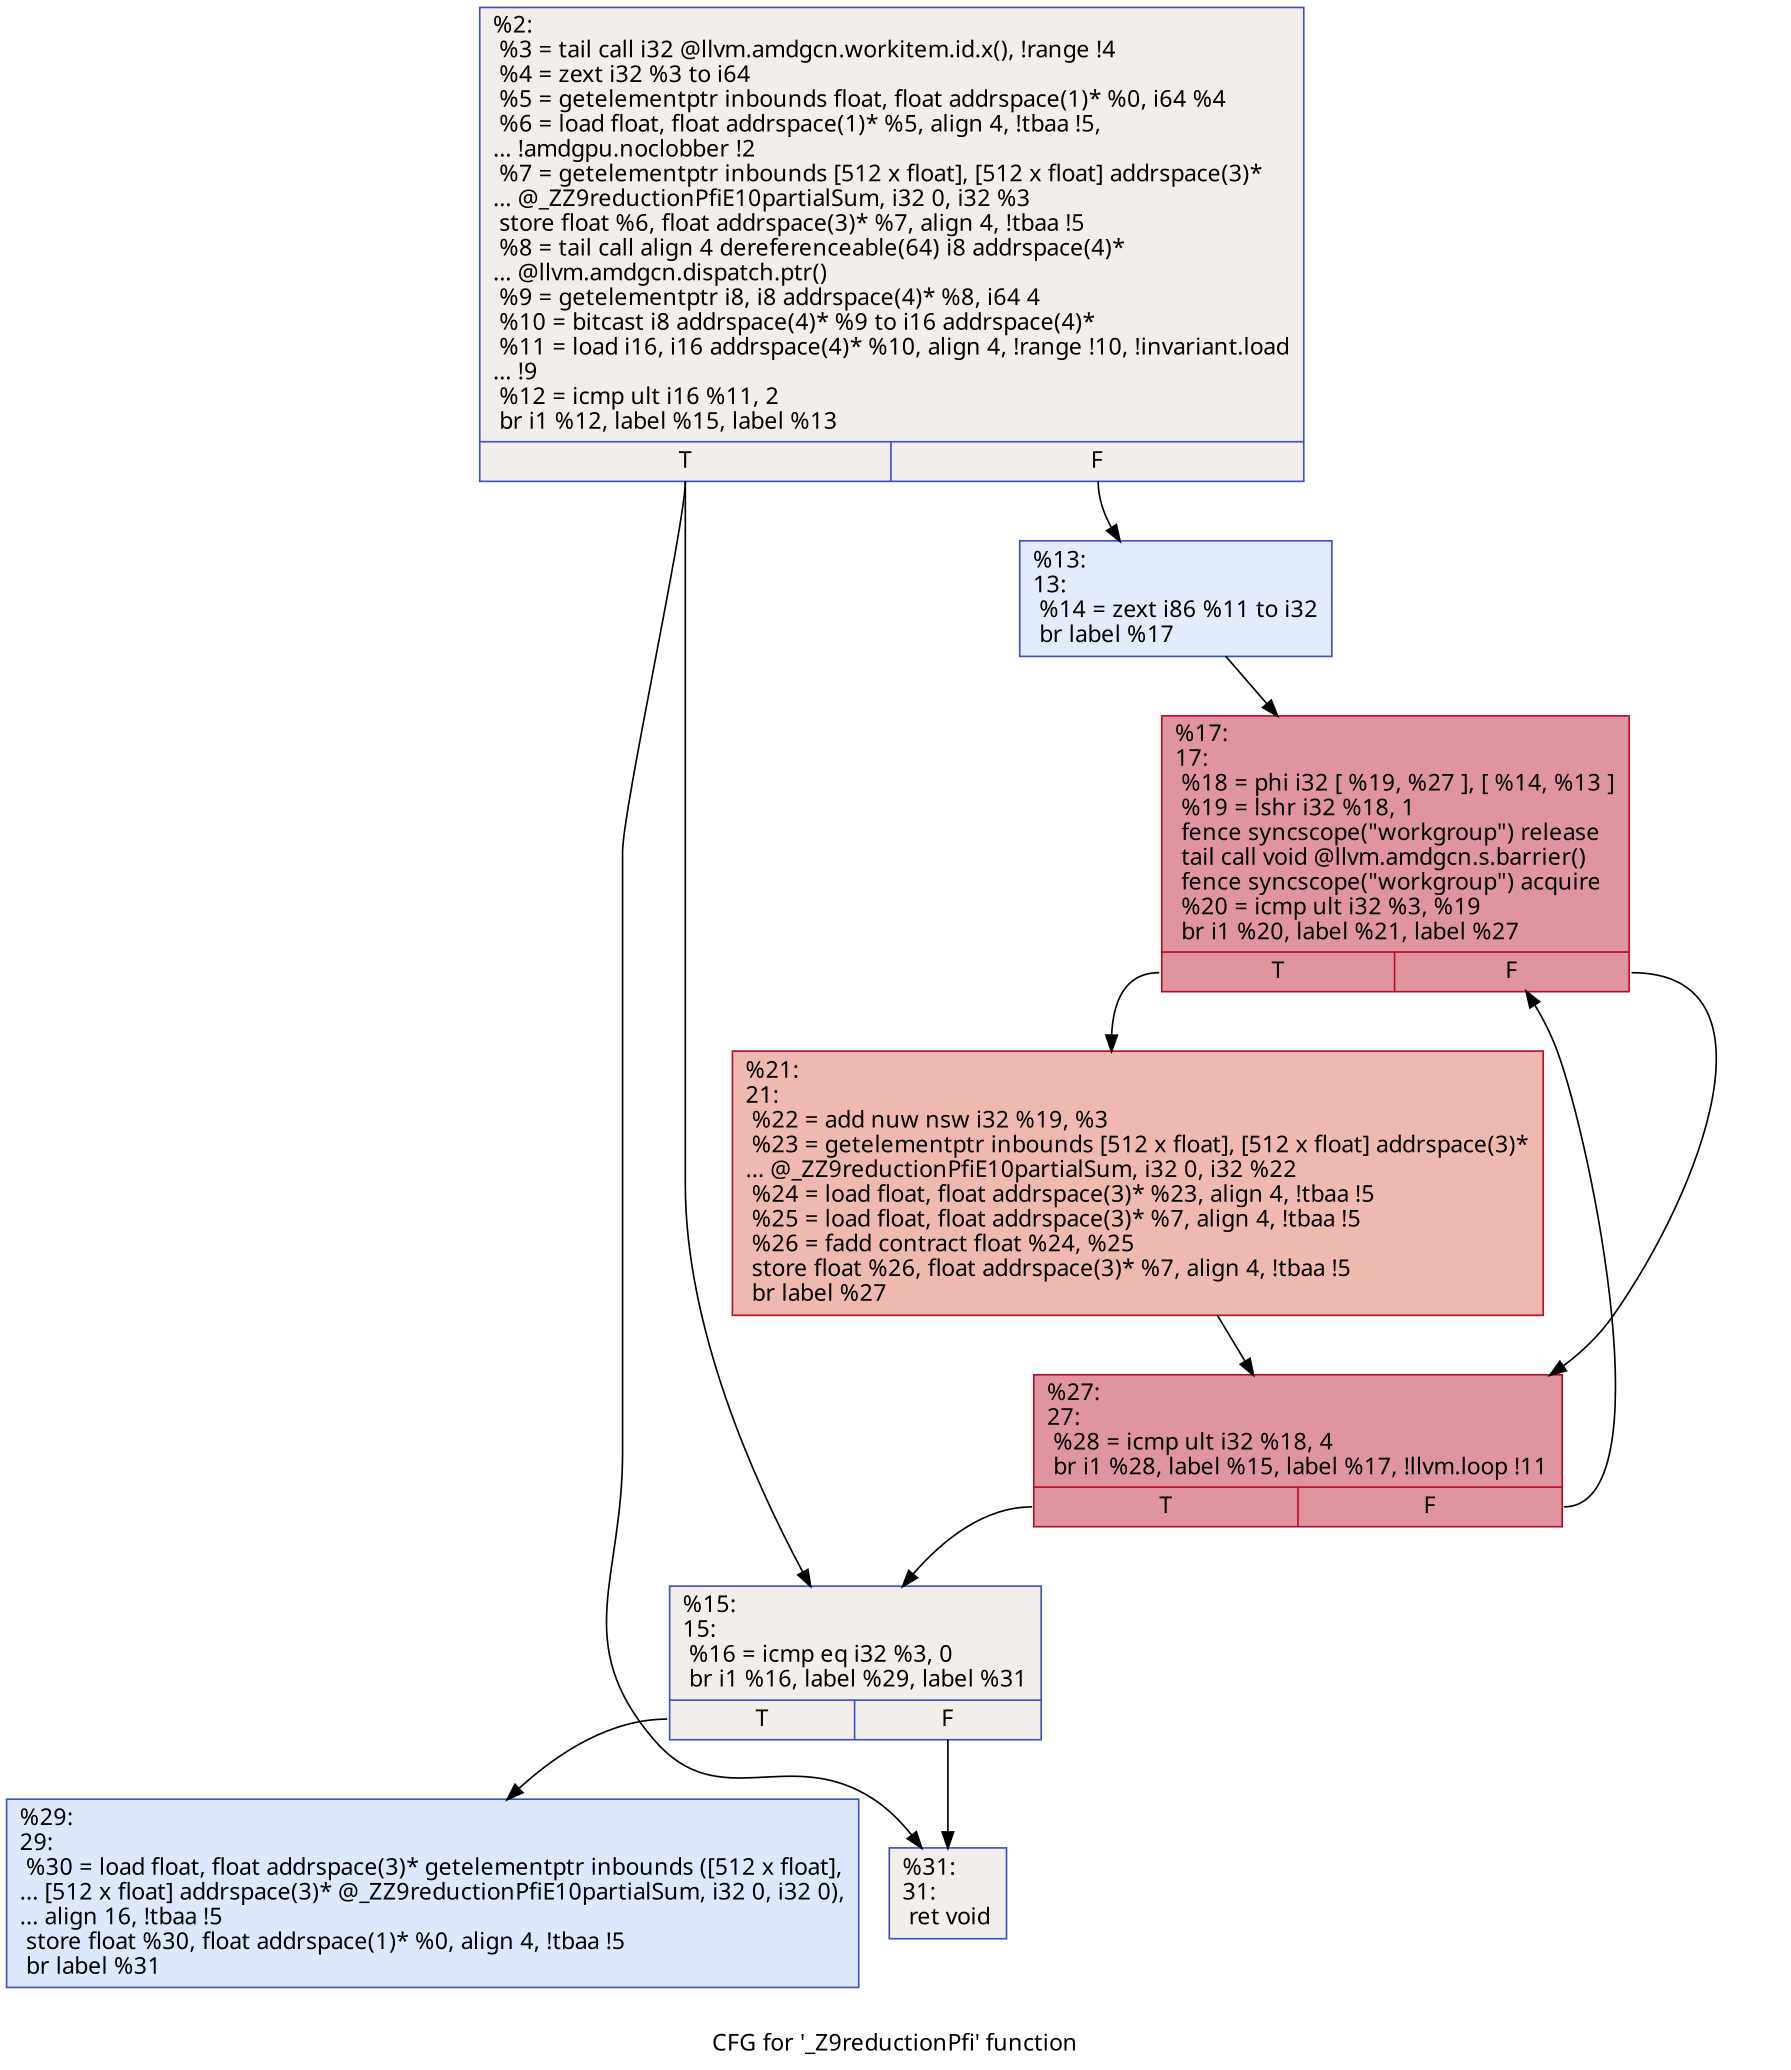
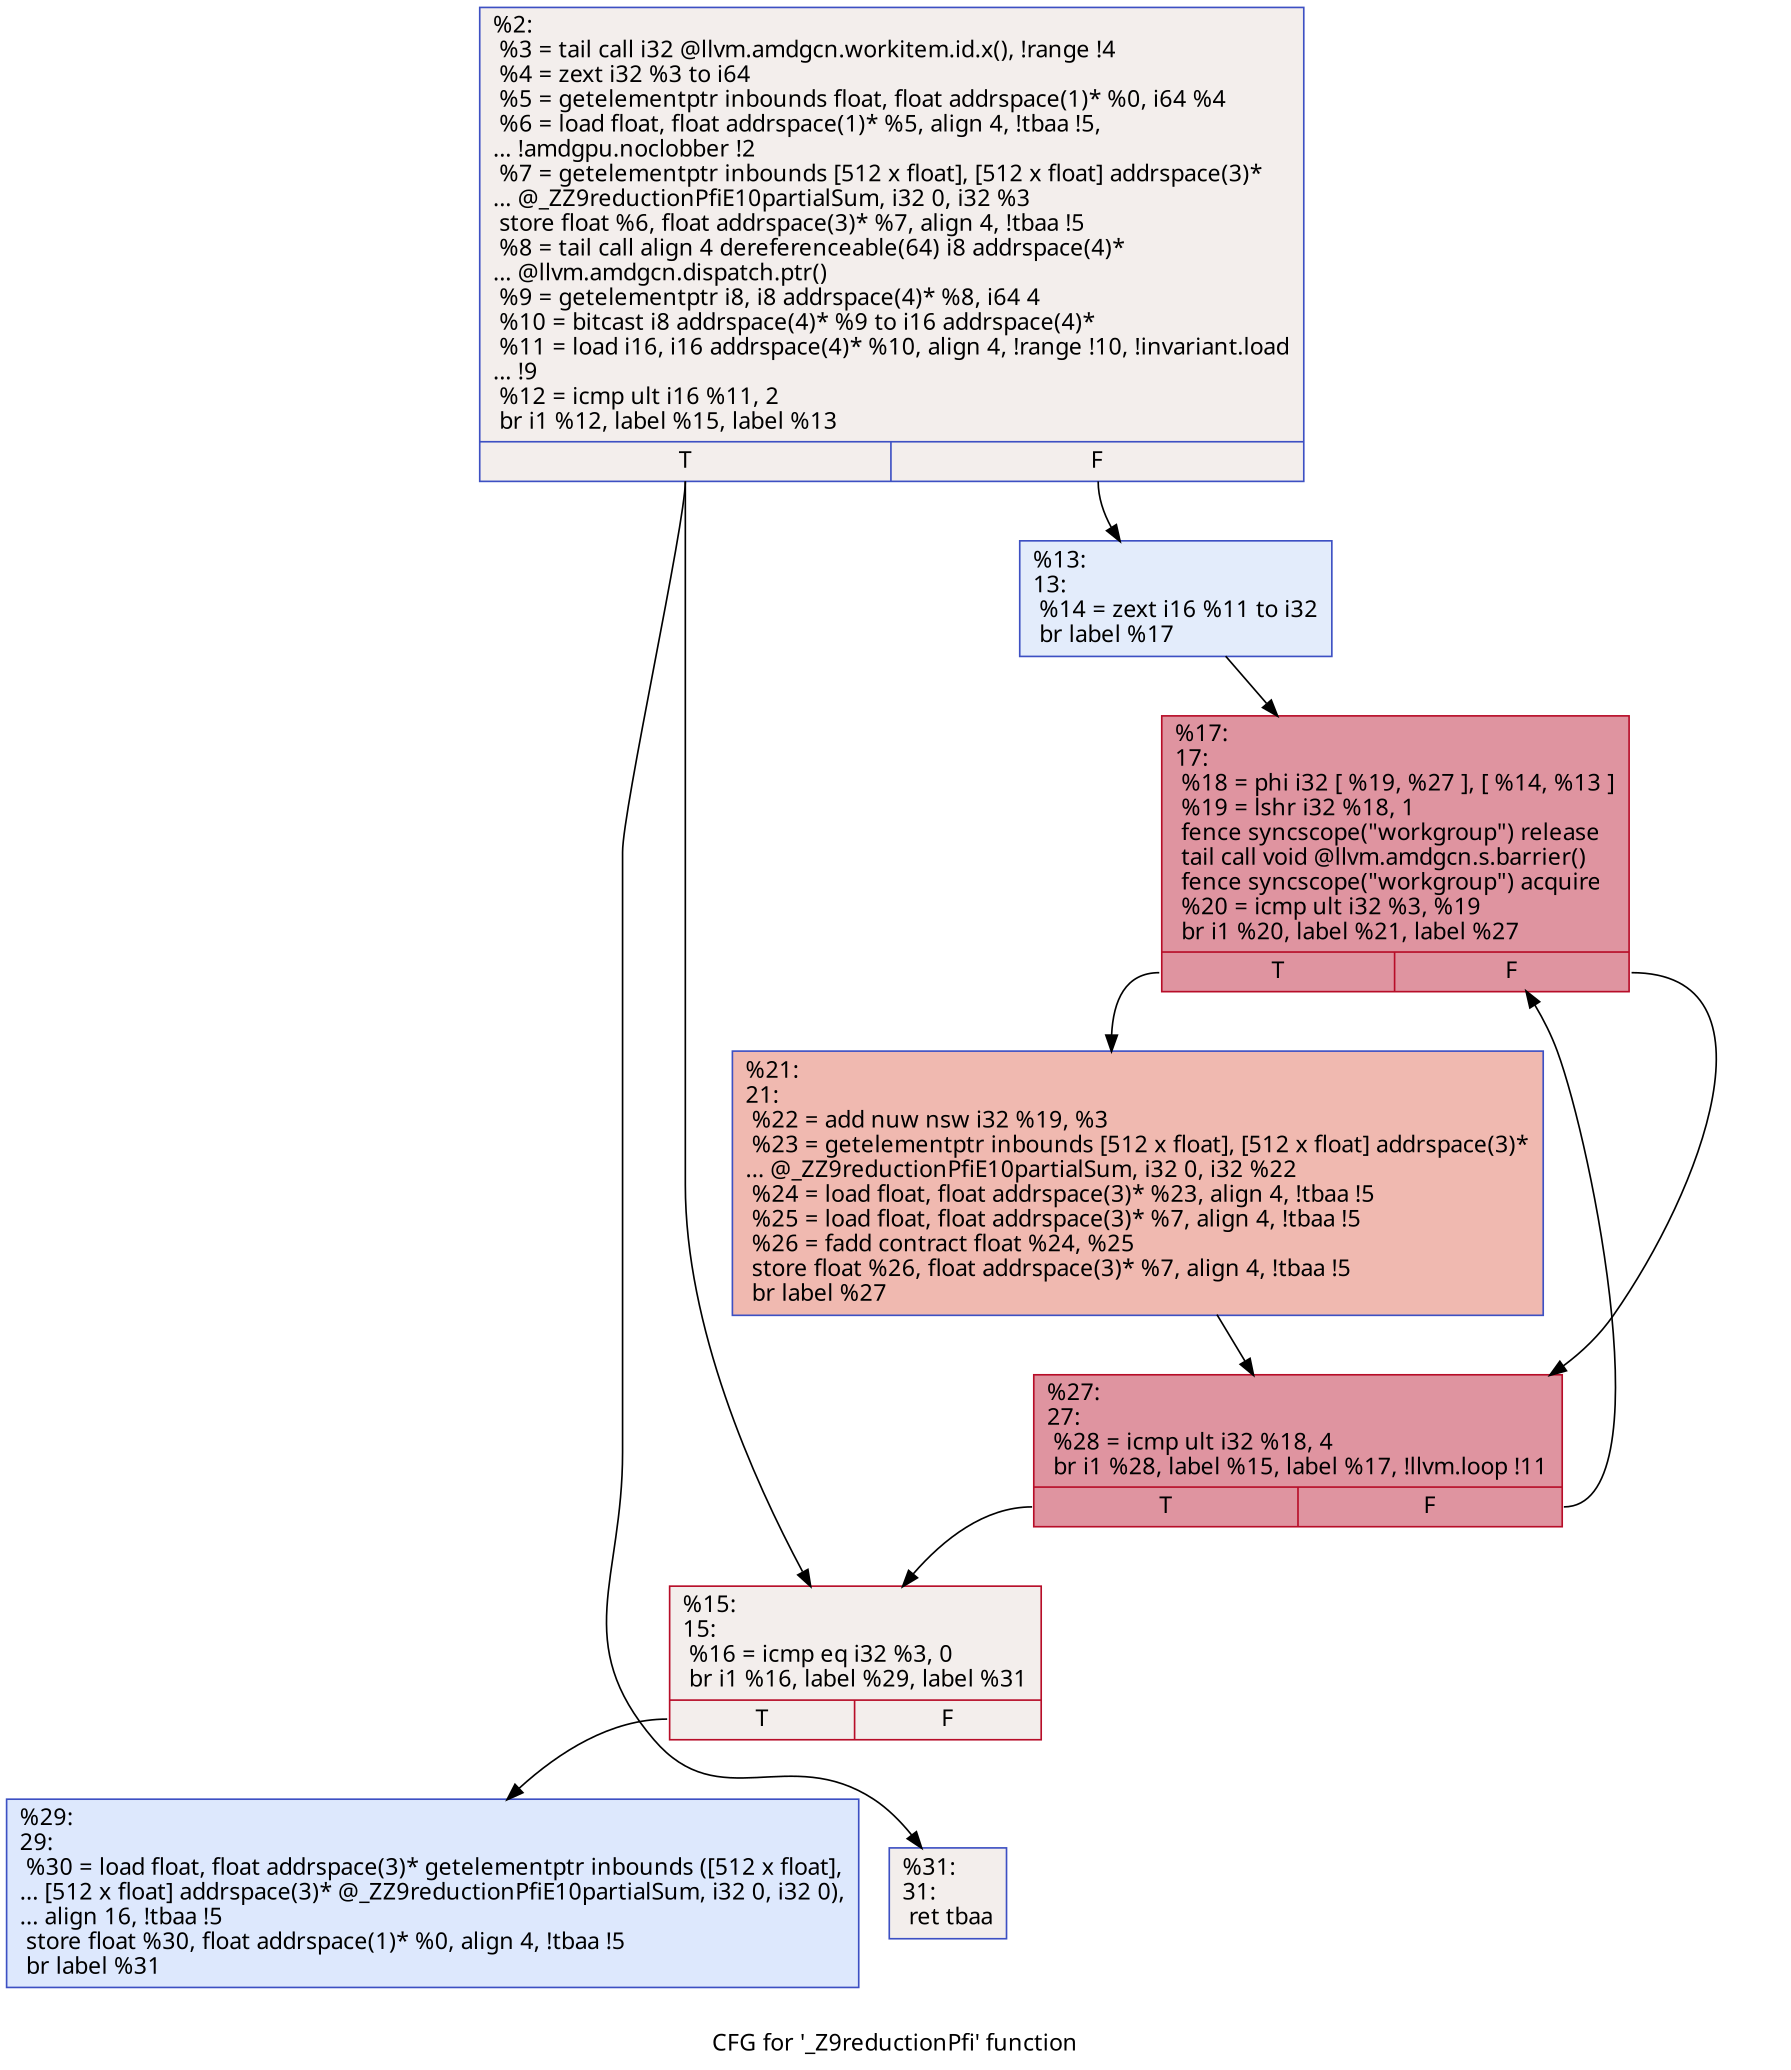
(1176, 610) -> (1176, 610)
(1138, 1183) -> (1138, 1183)
(855, 1663) -> (855, 1663)
(948, 1786) -> none
(947, 1917) -> (948, 1917)
